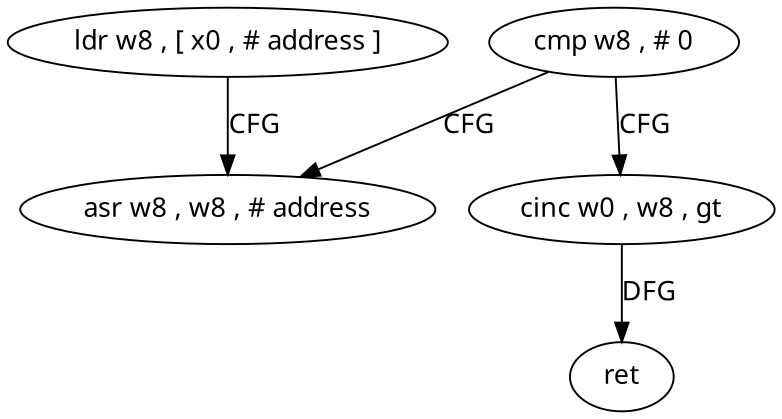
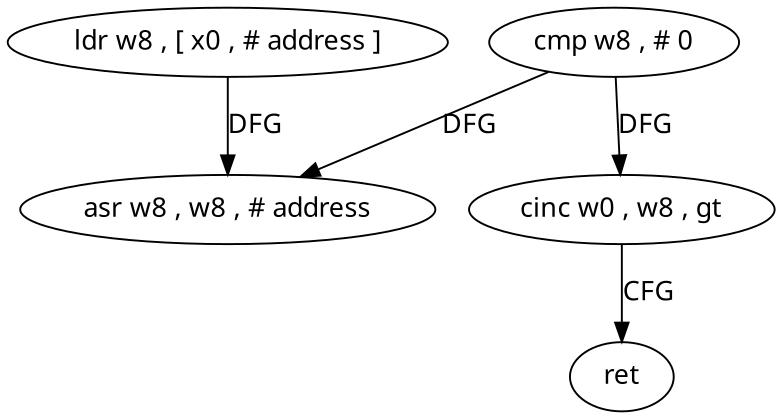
(256, 126) -> (256, 126)
(470, 126) -> (470, 126)
(646, 126) -> (646, 126)
(650, 293) -> (650, 293)
